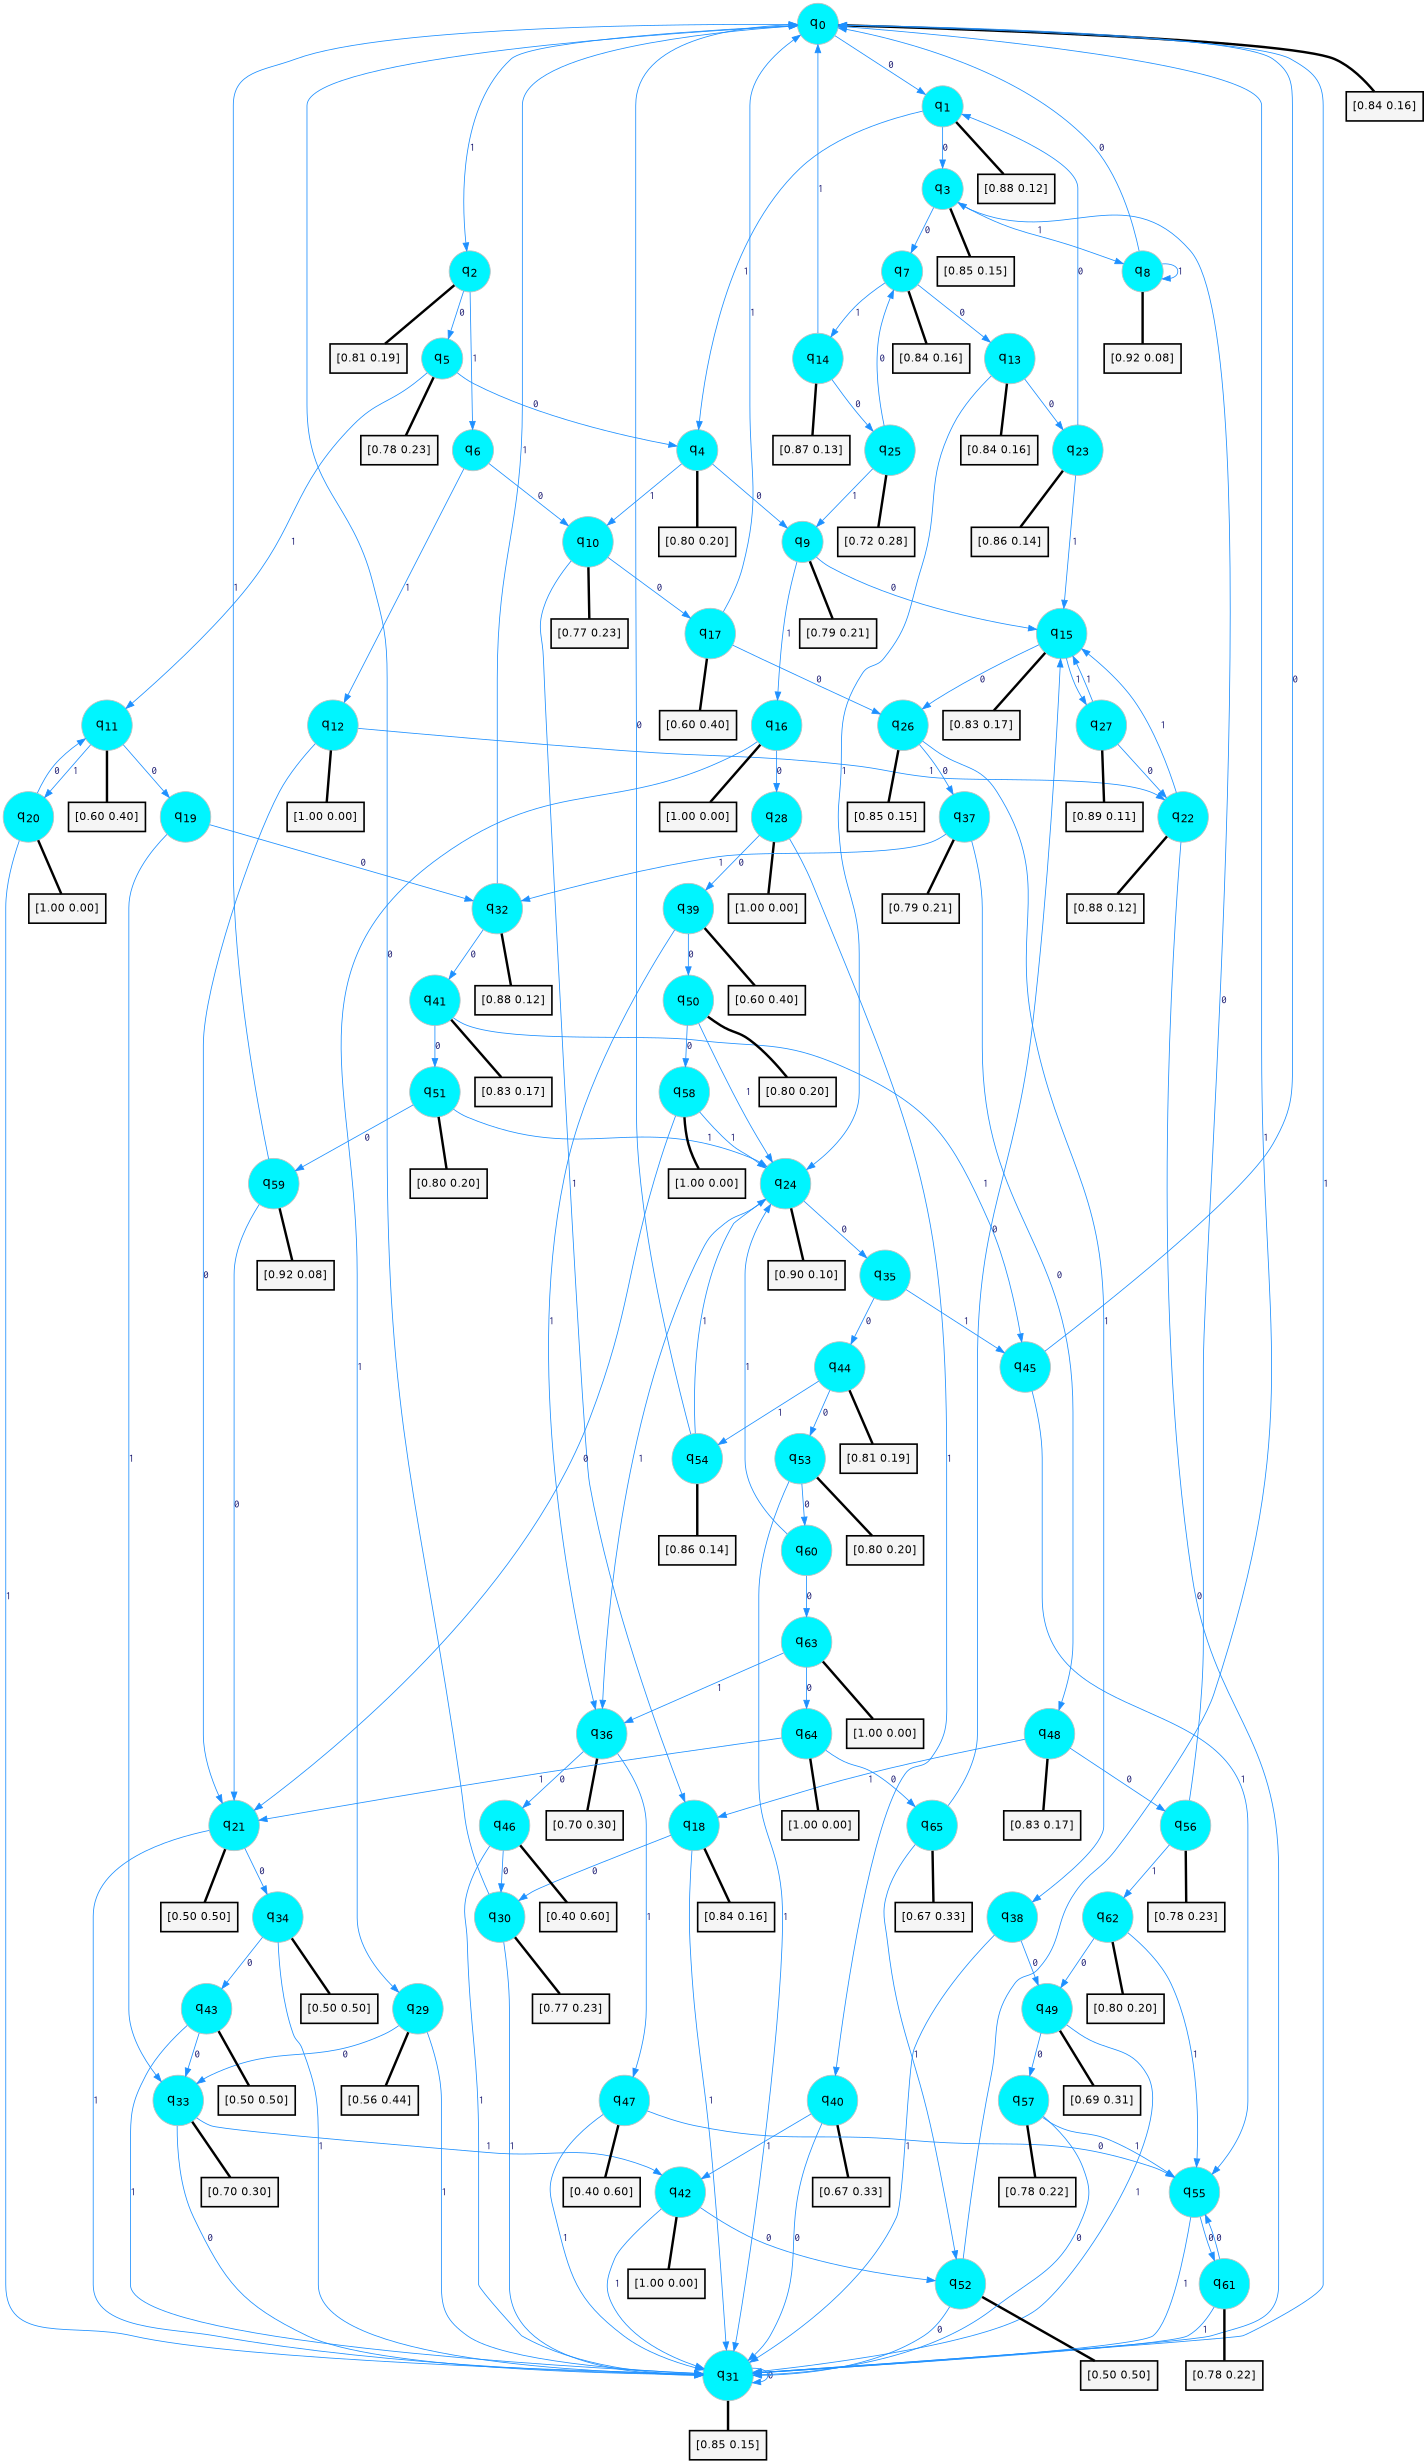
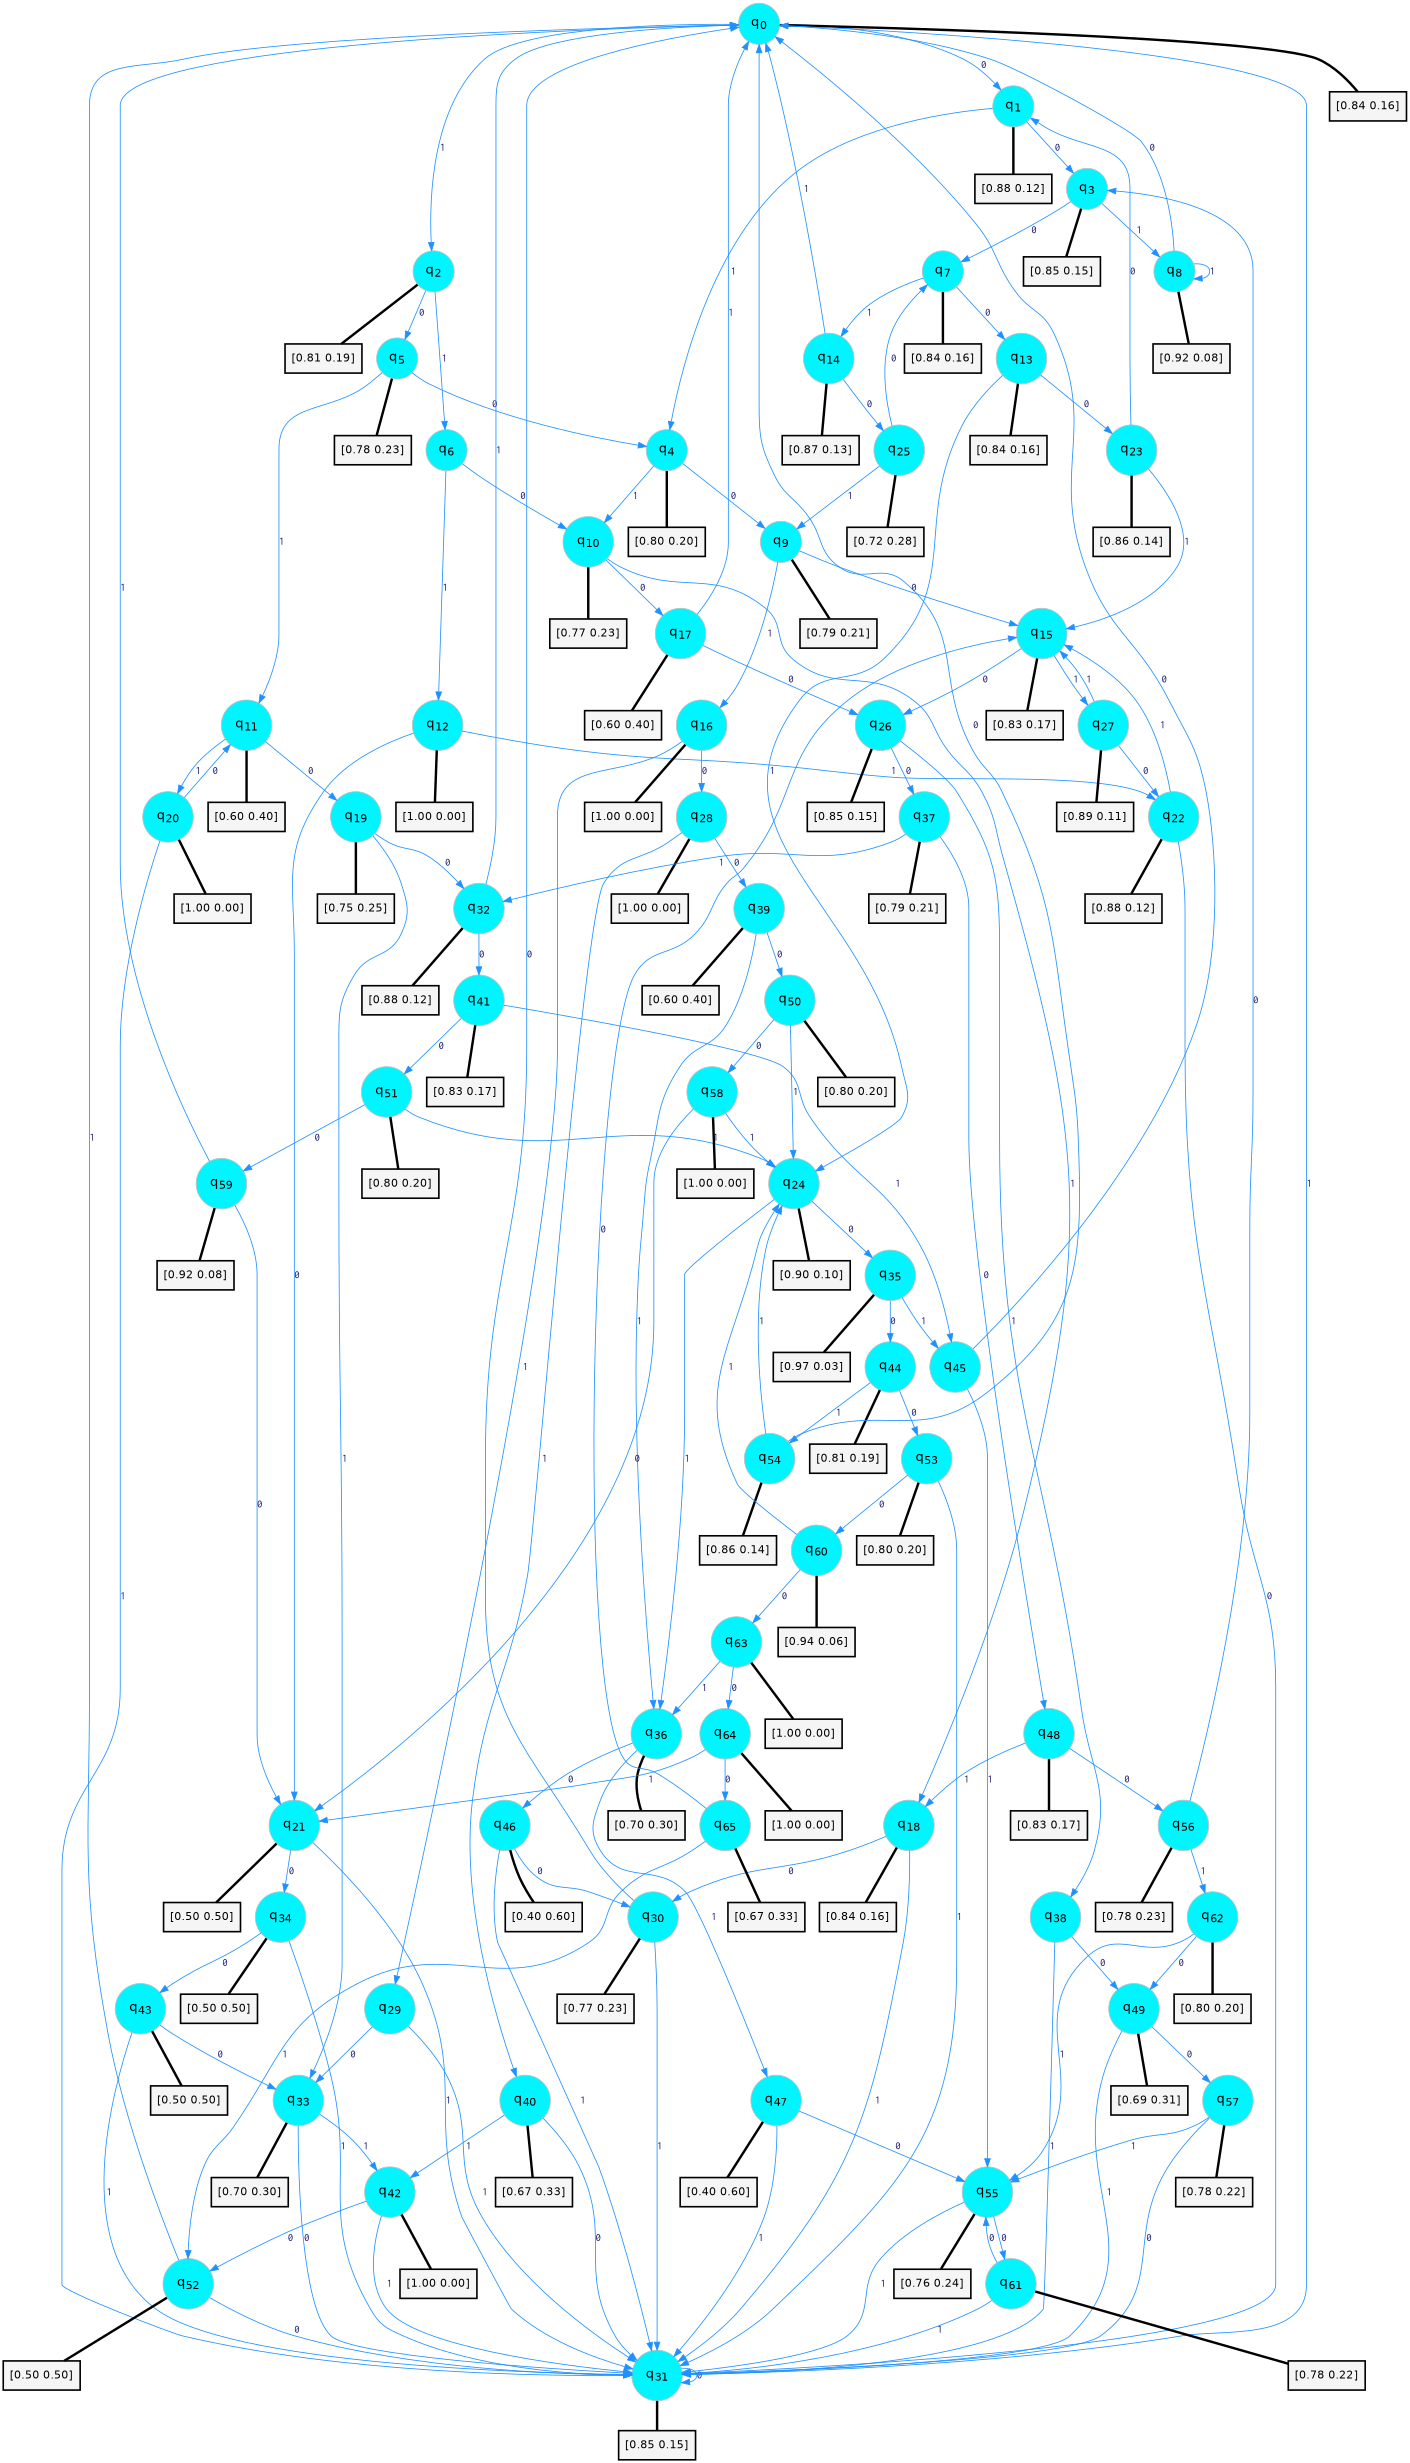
none -> (356, 909)
none -> (812, 1367)
none -> (817, 1642)
(380, 2100) -> none
none -> (932, 2284)
